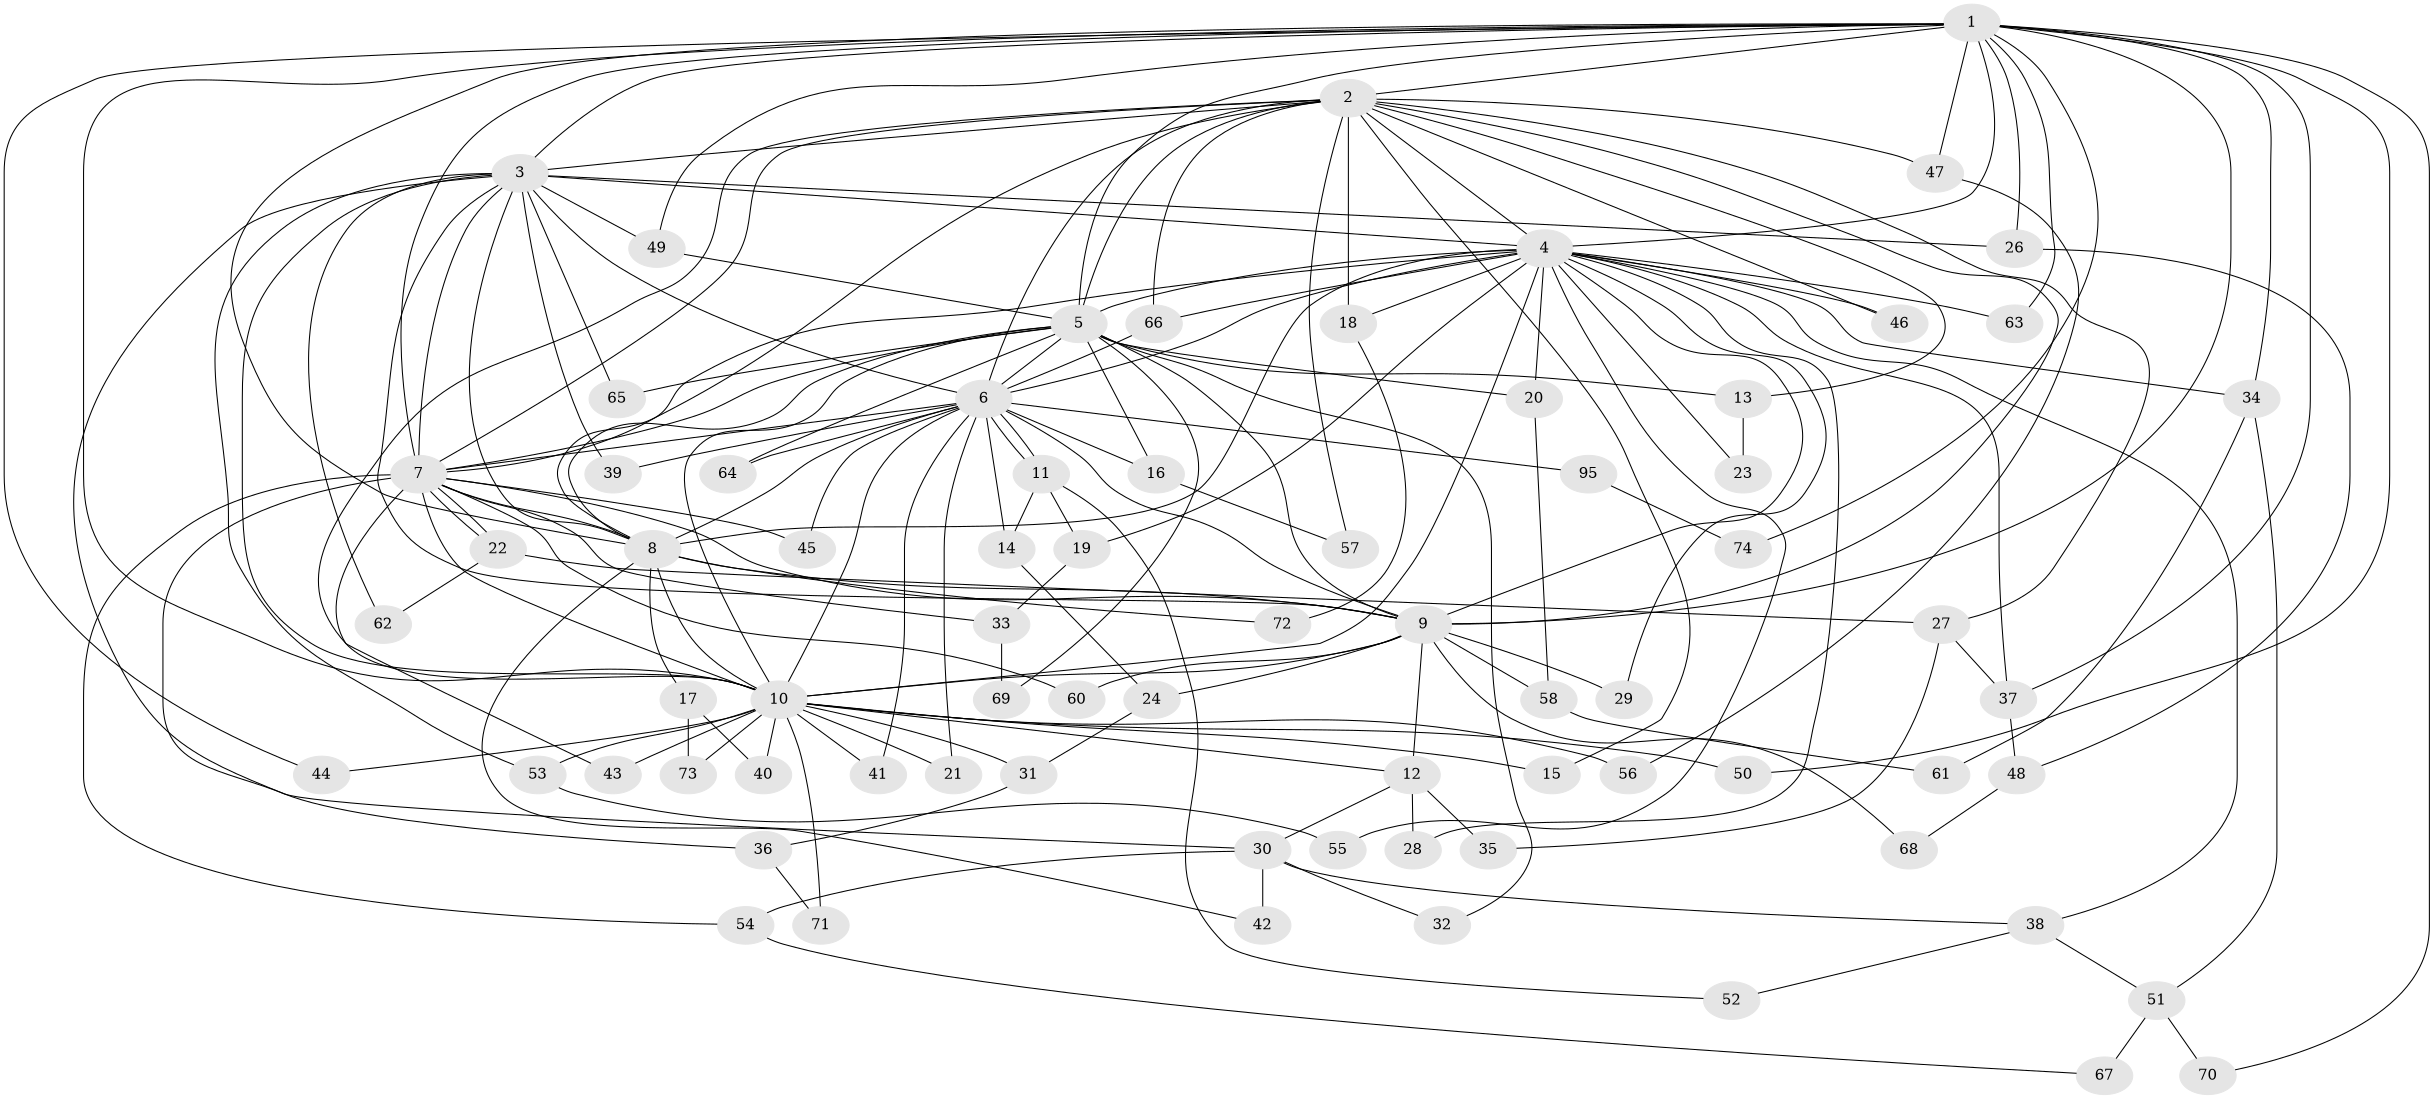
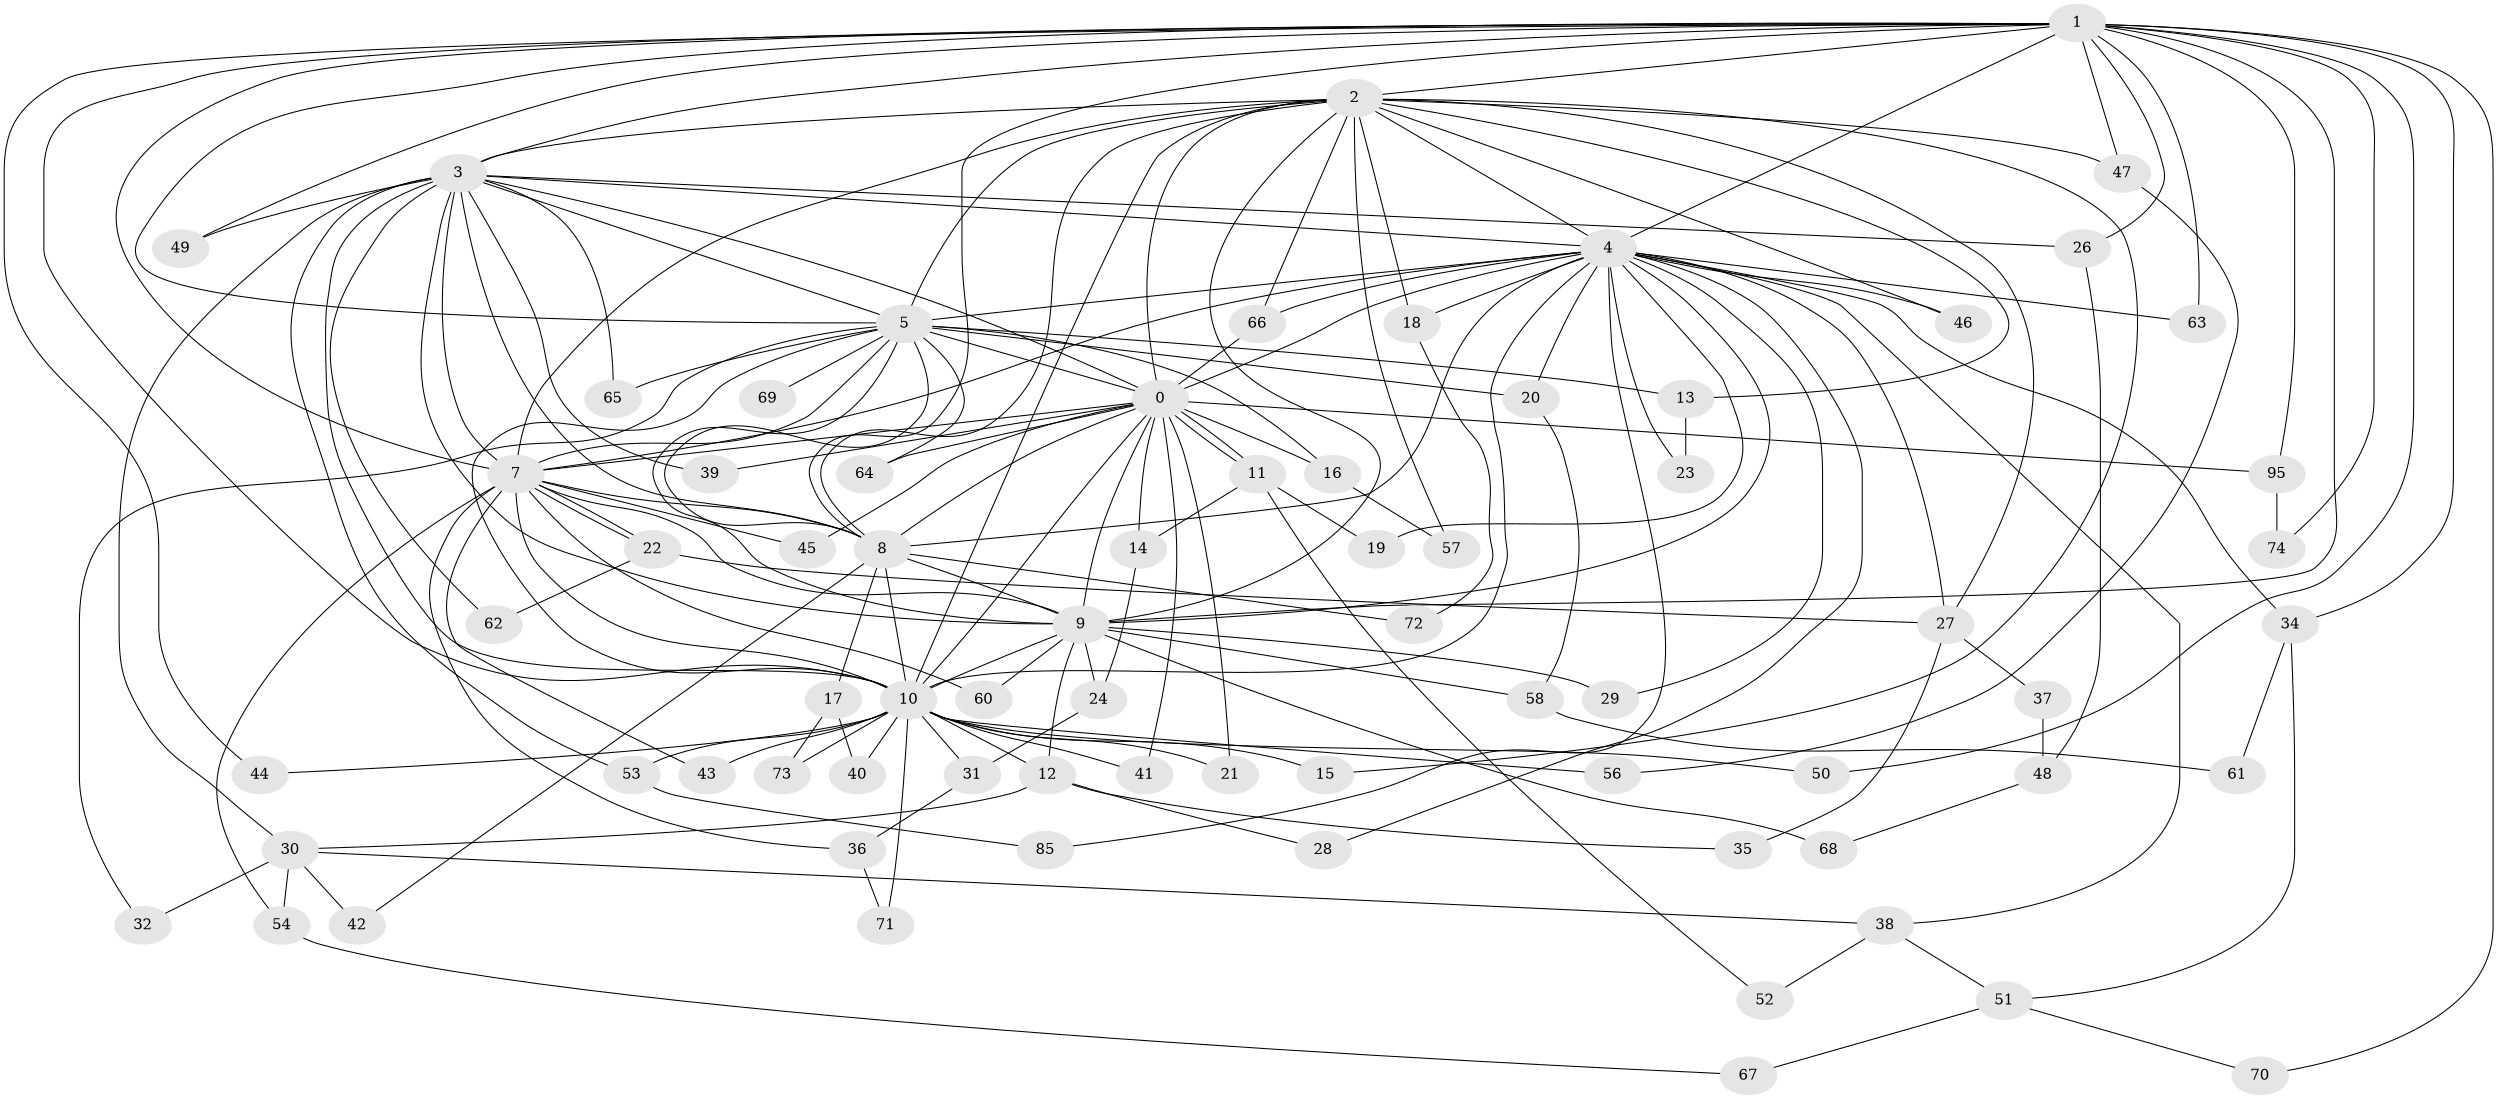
(877, 288) -> (681, 249)
(2310, 305) -> (2295, 187)
(1903, 379) -> (1865, 361)
(984, 399) -> (1160, 399)
(1002, 625) -> none
(1338, 850) -> (1045, 850)
